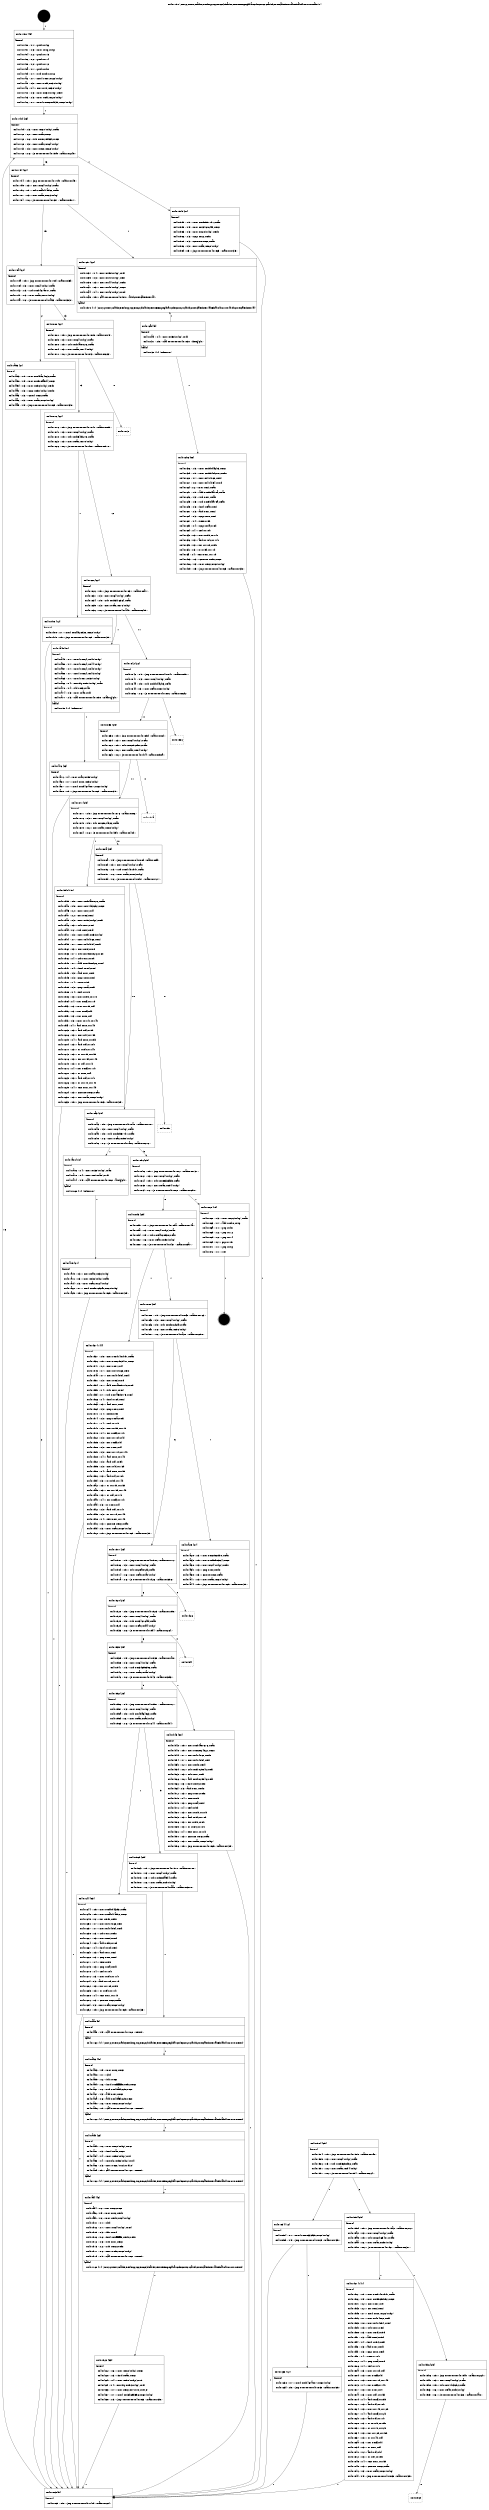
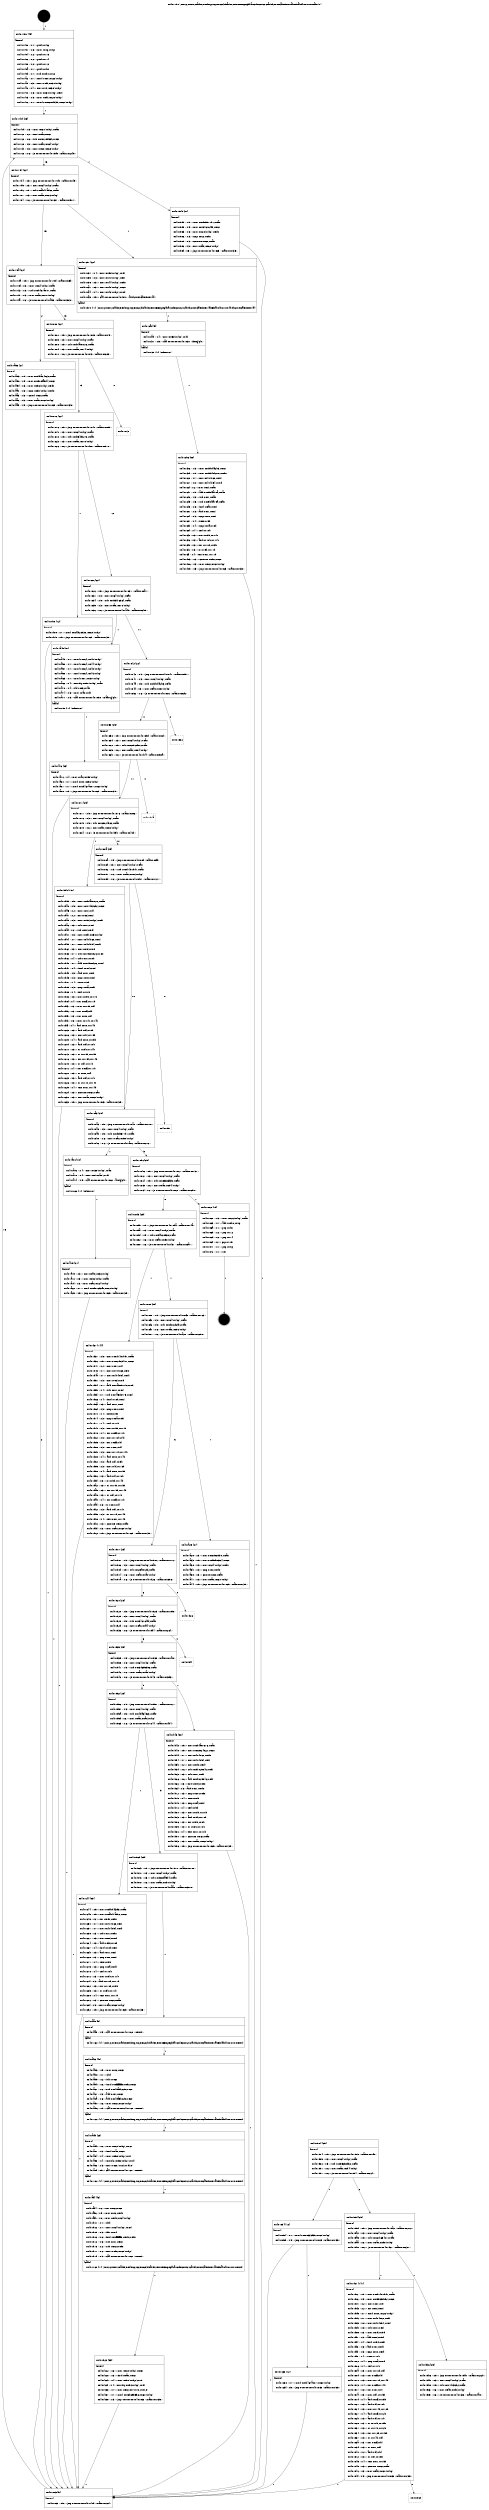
(170, 318) -> (167, 316)
(431, 2446) -> (412, 2486)
